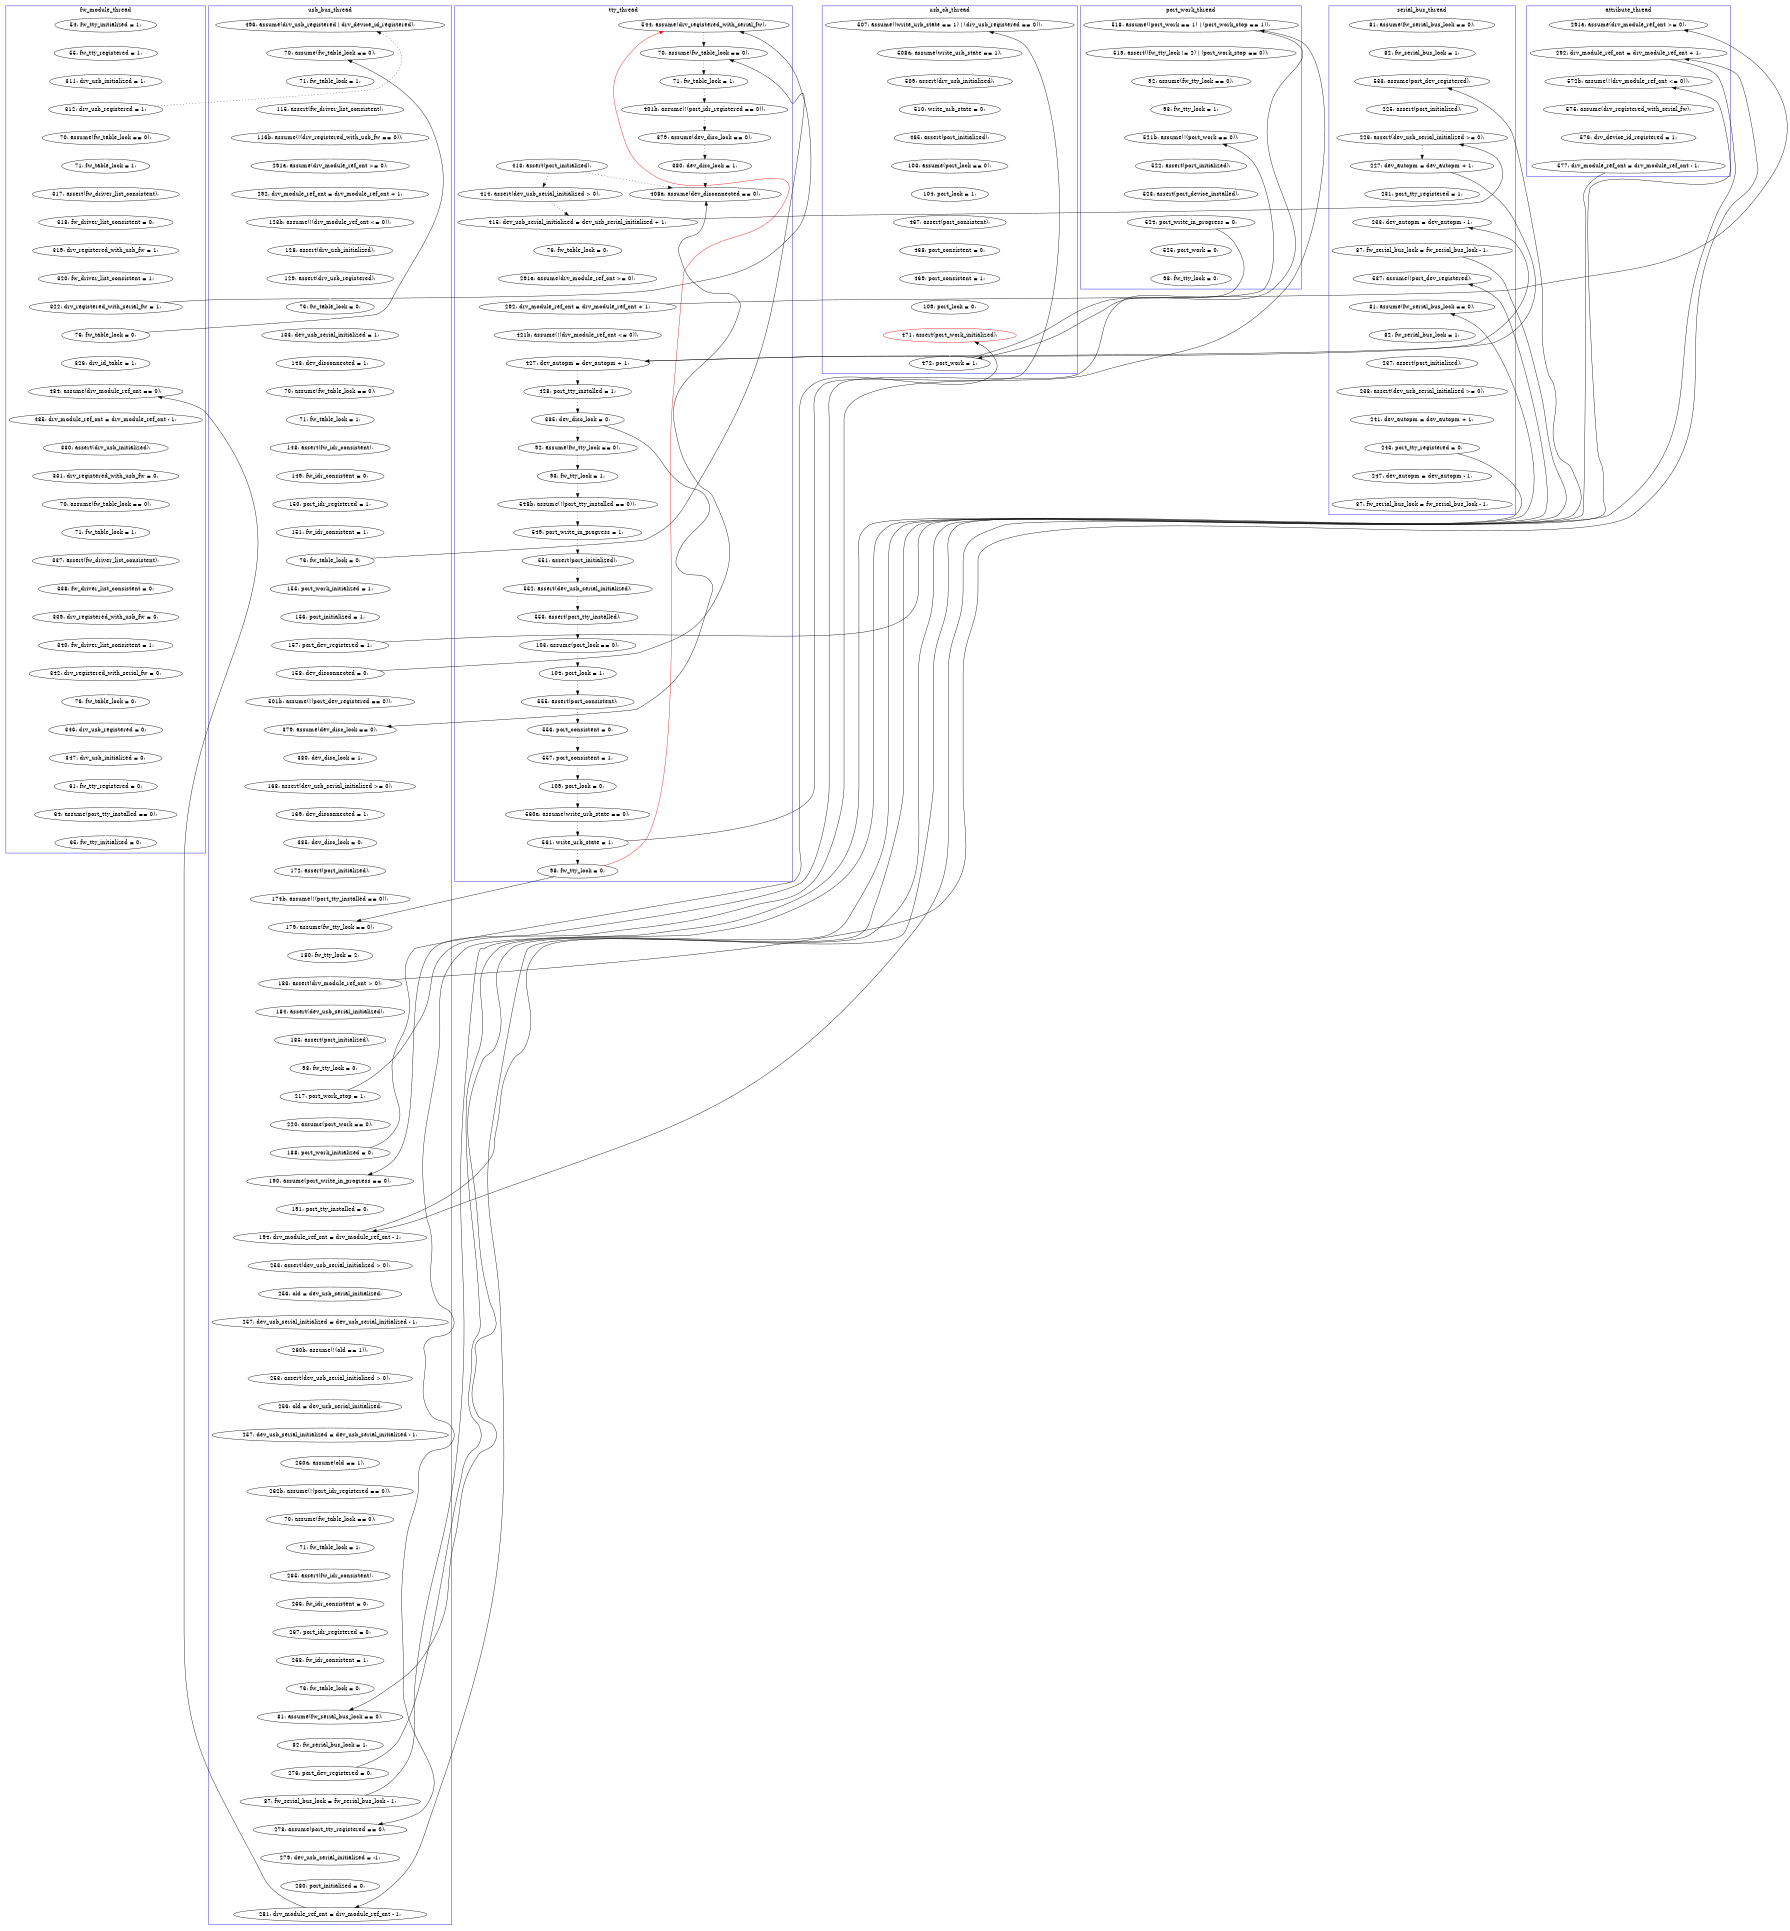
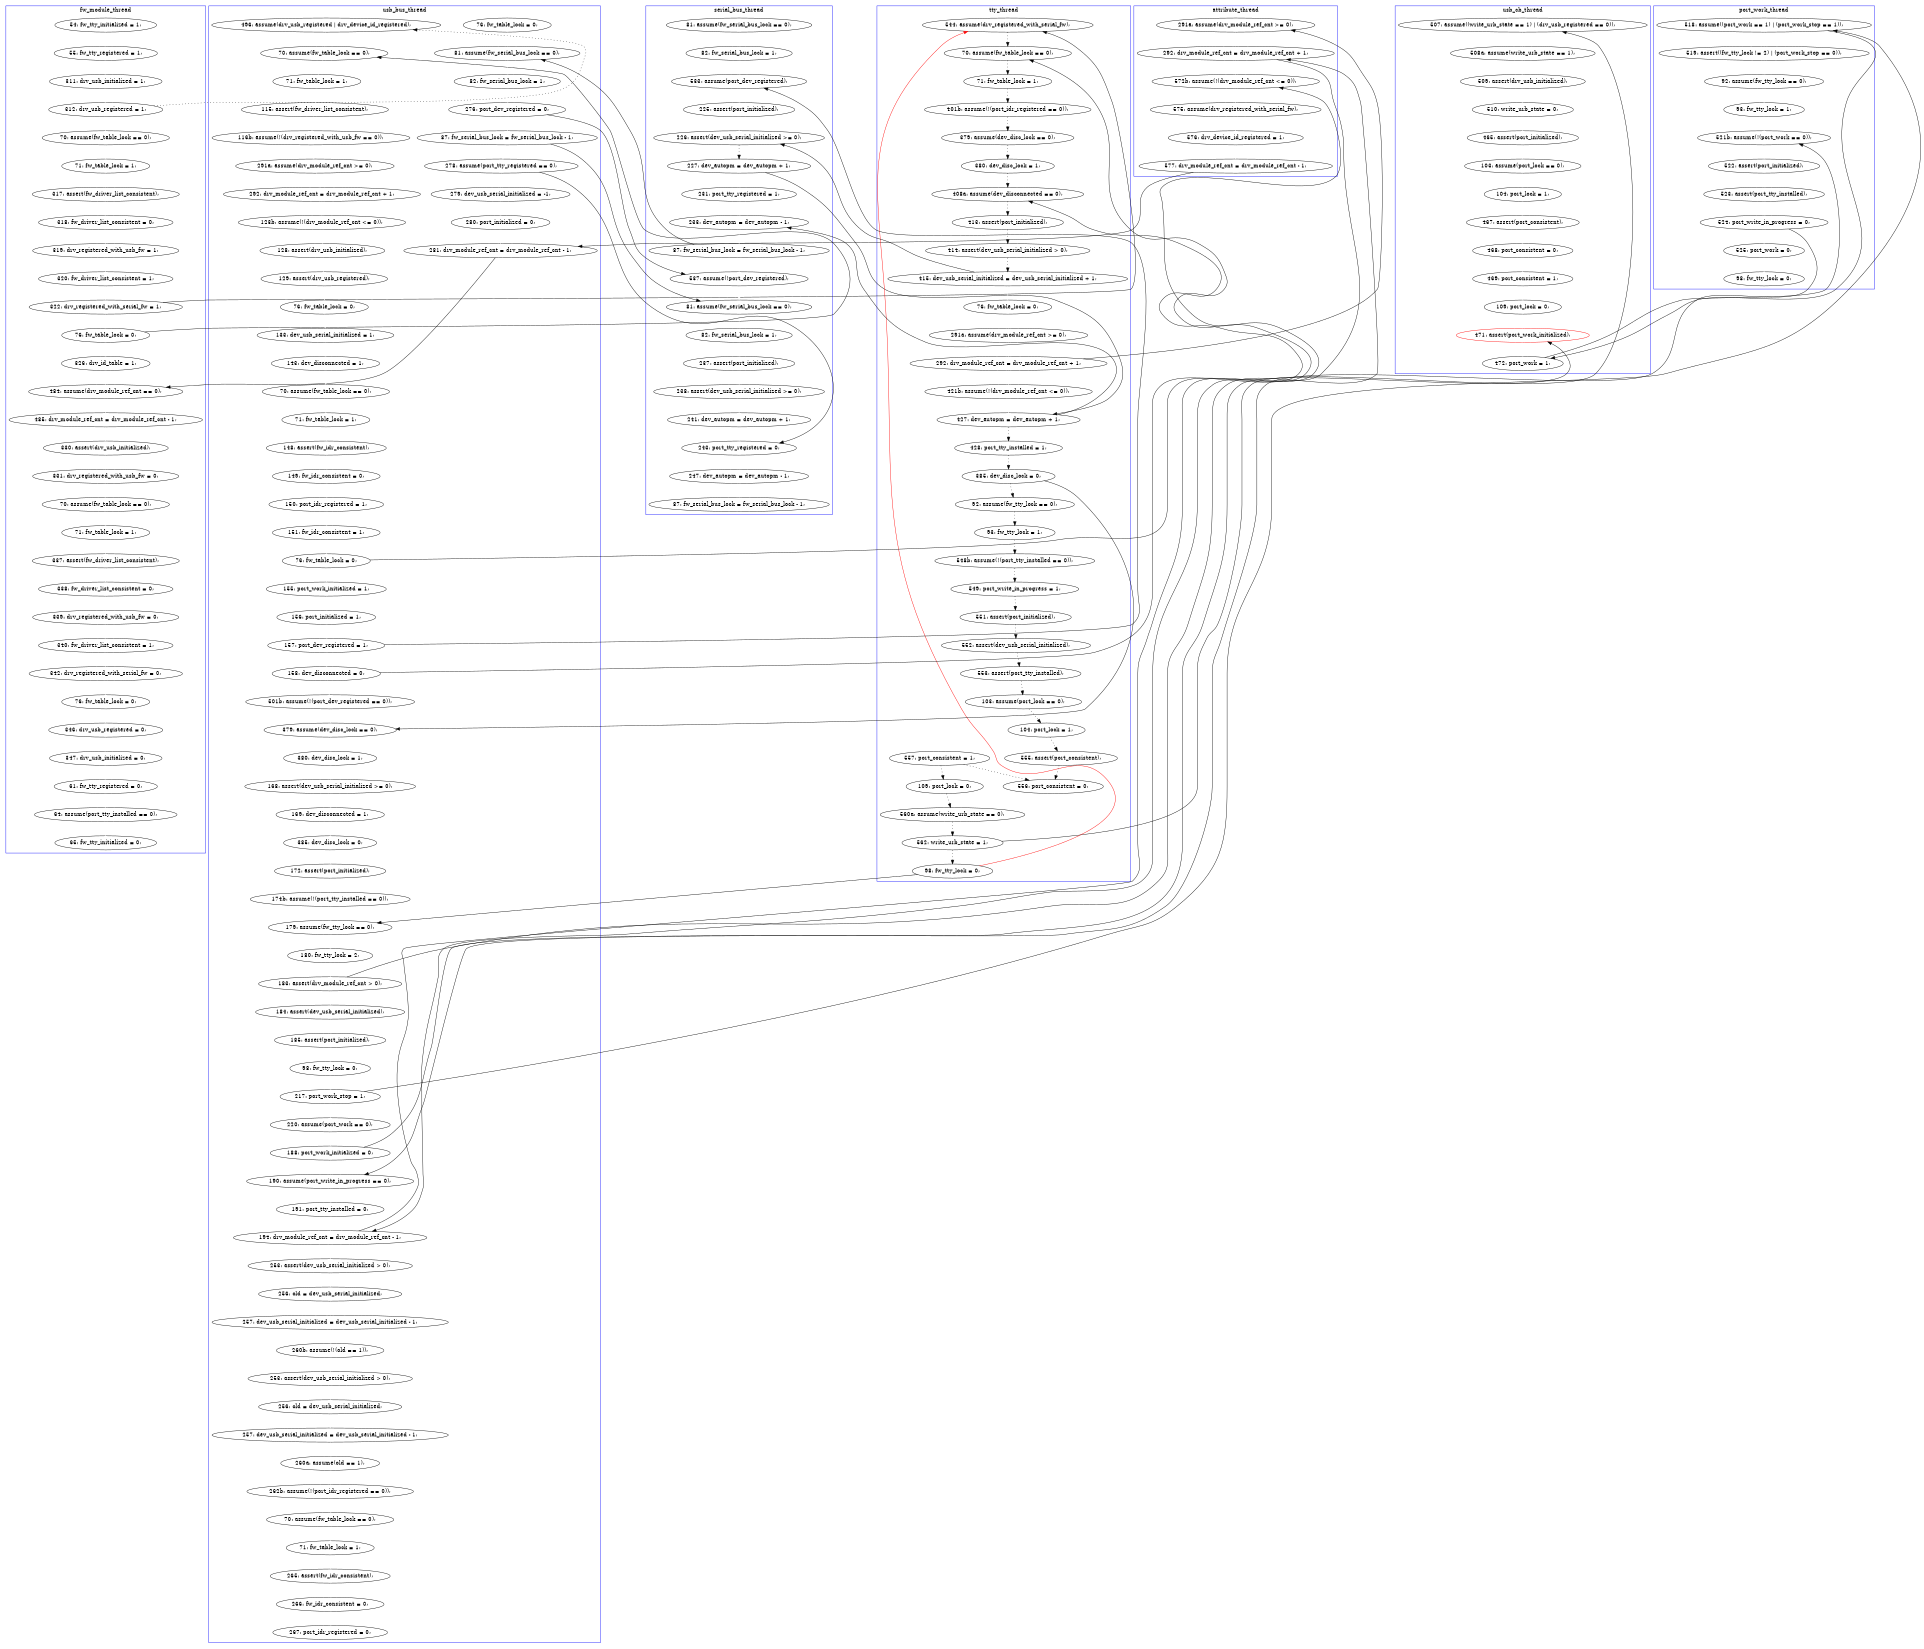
(625, 180) -> (1008, 206)
(1191, 194) -> (1764, 194)
(578, 742) -> (994, 772)
(578, 843) -> (953, 843)
(714, 925) -> (673, 318)
(330, 1661) -> none
